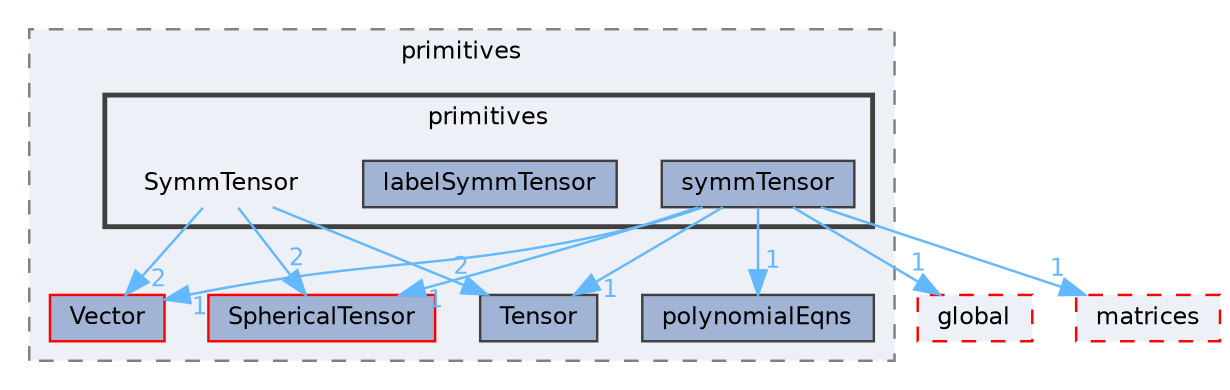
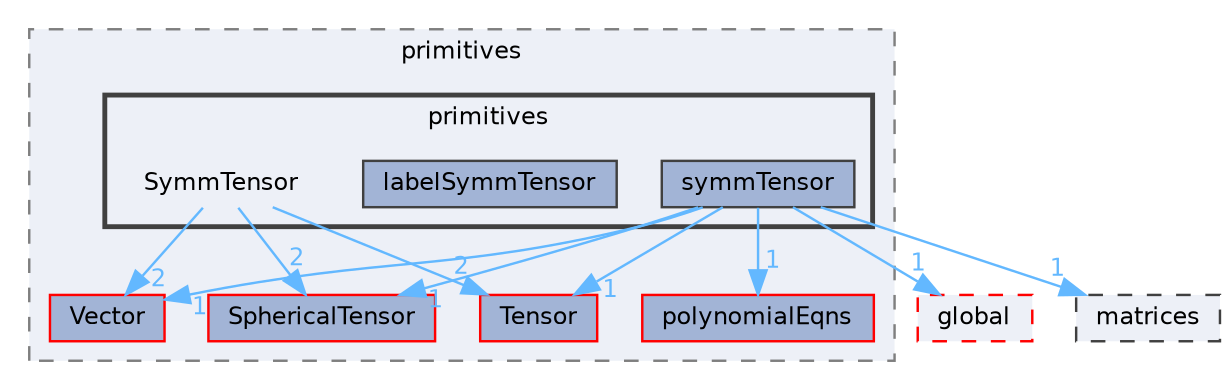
(539, 318) -> (539, 318)
(758, 318) -> (758, 318)
(1148, 318) -> (1148, 318)
